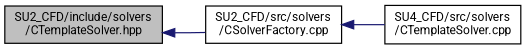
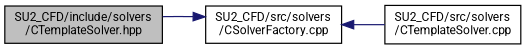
(453, 25) -> (453, 25)
(190, 33) -> (178, 17)
